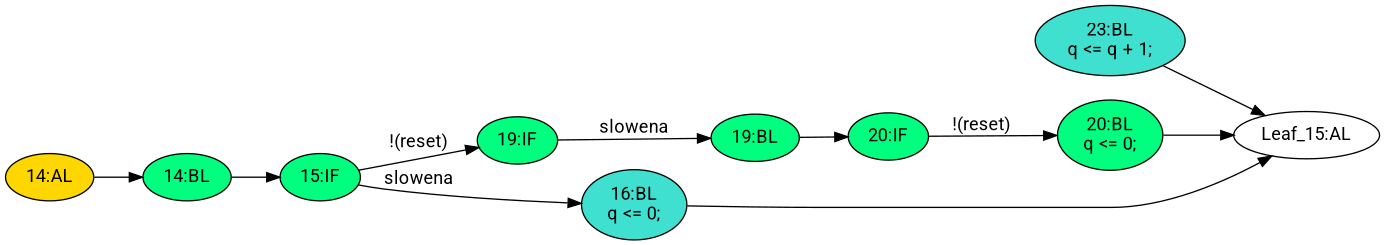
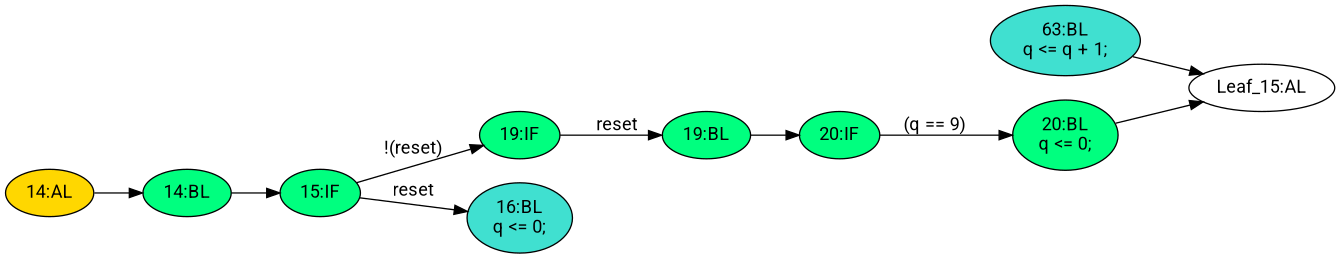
(1110, 41) -> (1065, 41)
(982, 125) -> (935, 125)
(634, 128) -> (617, 125)
(419, 179) -> (414, 191)
(978, 207) -> none
